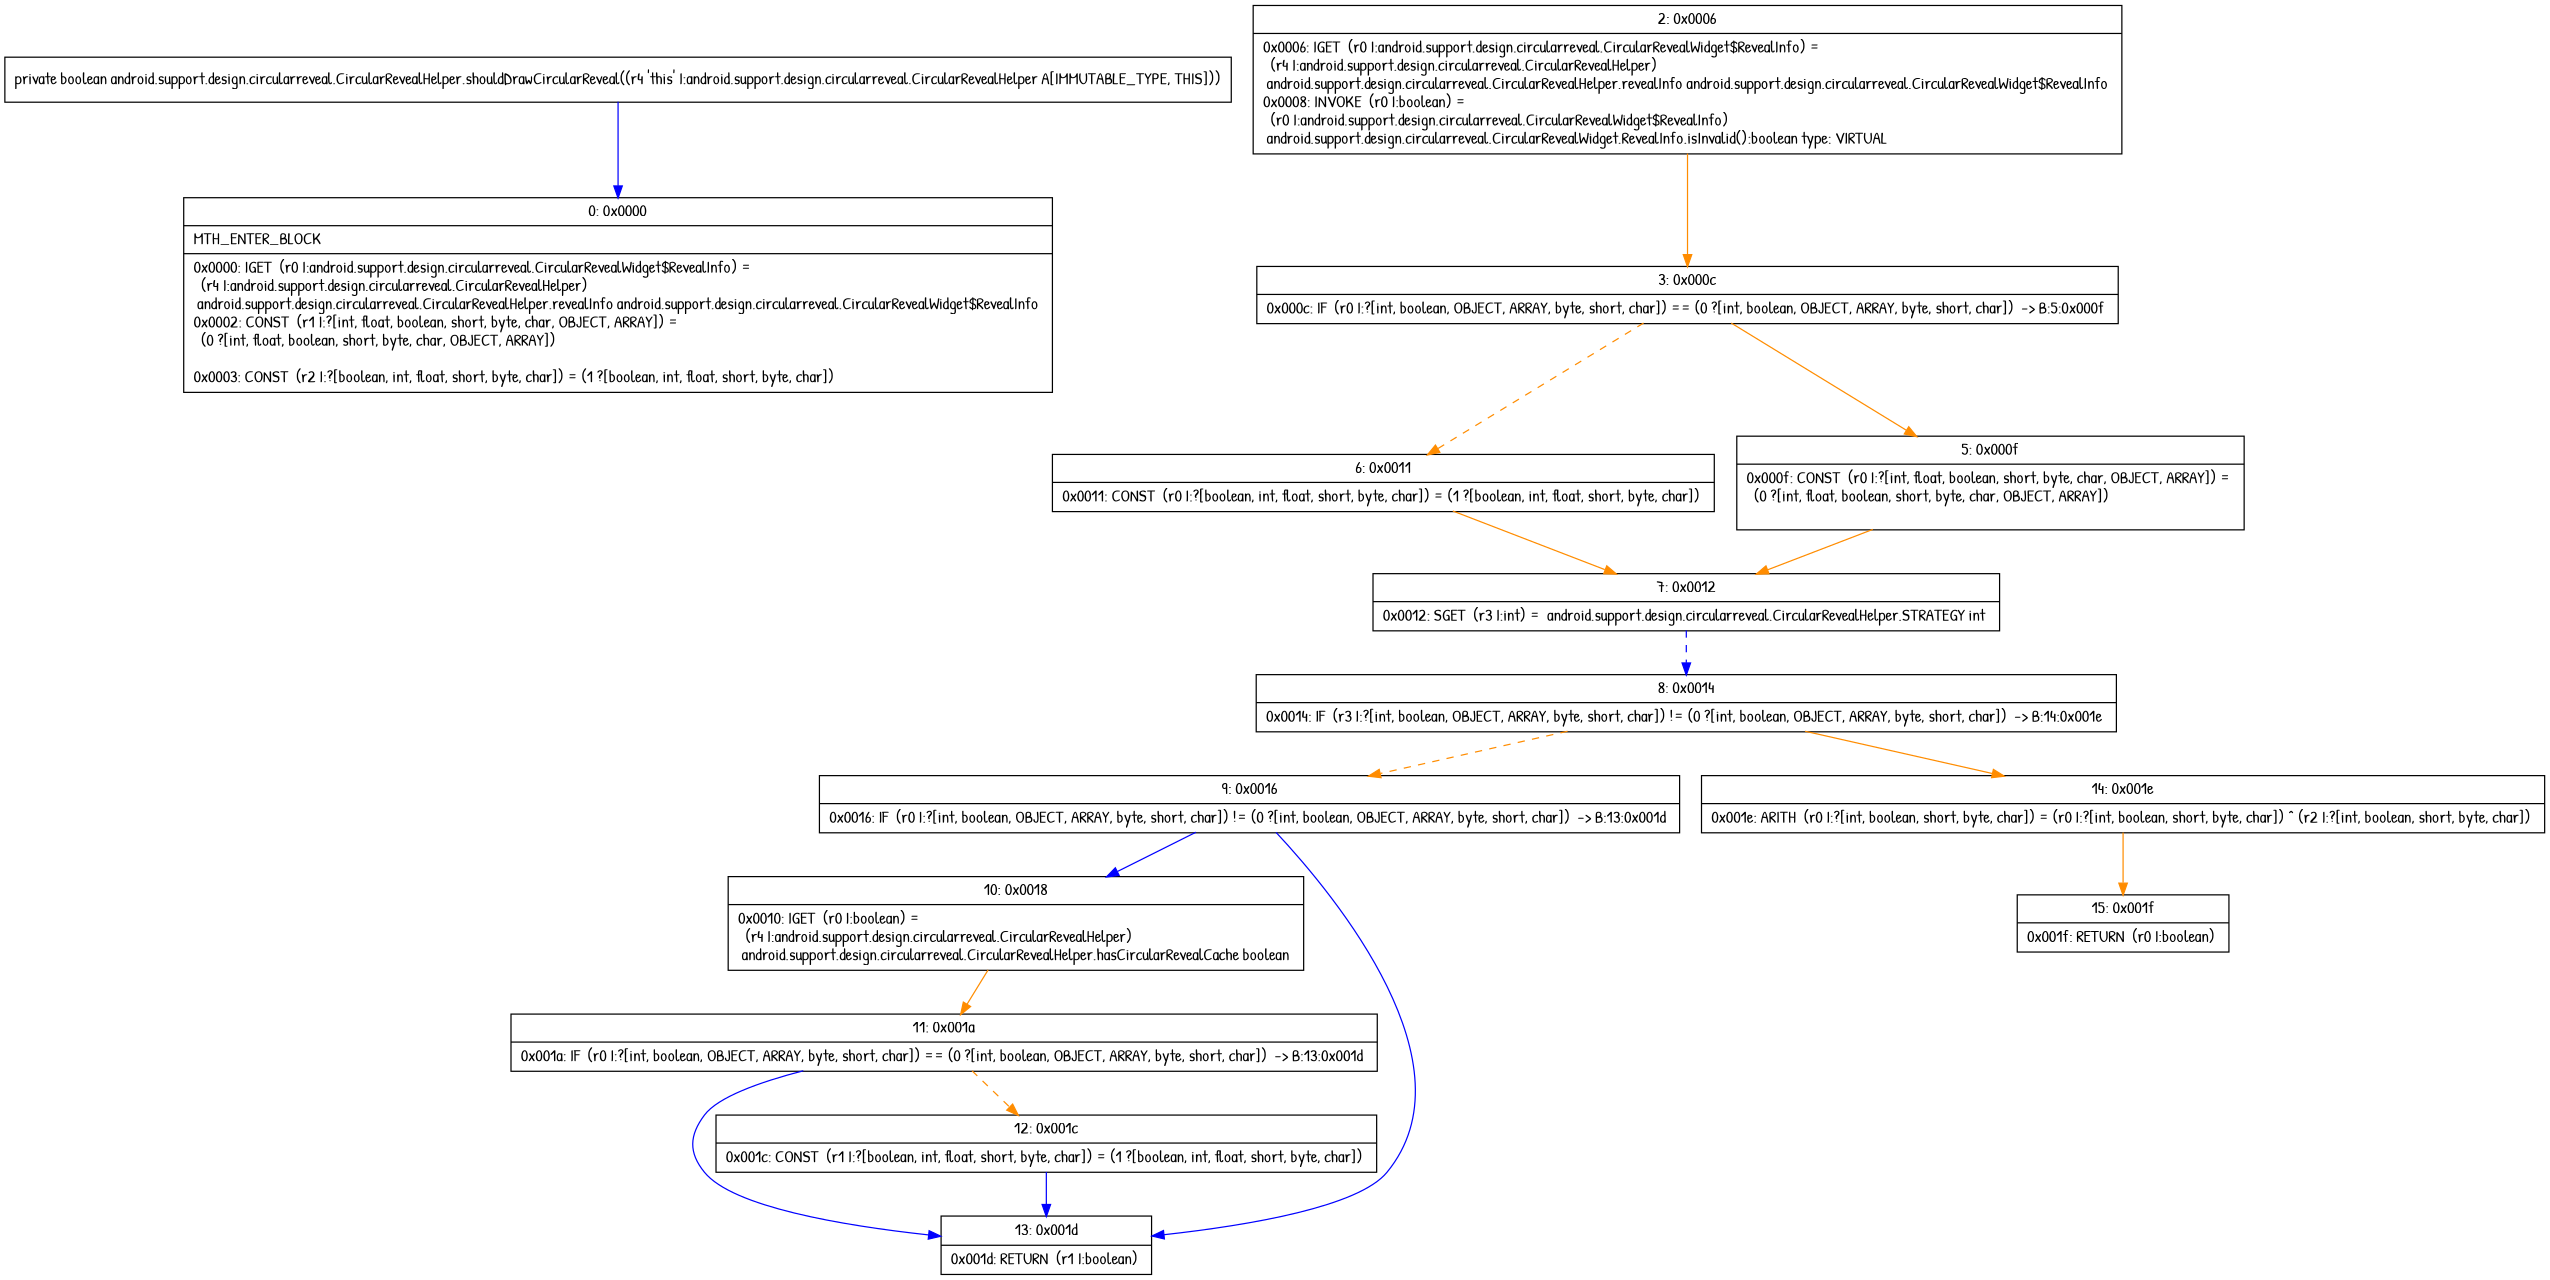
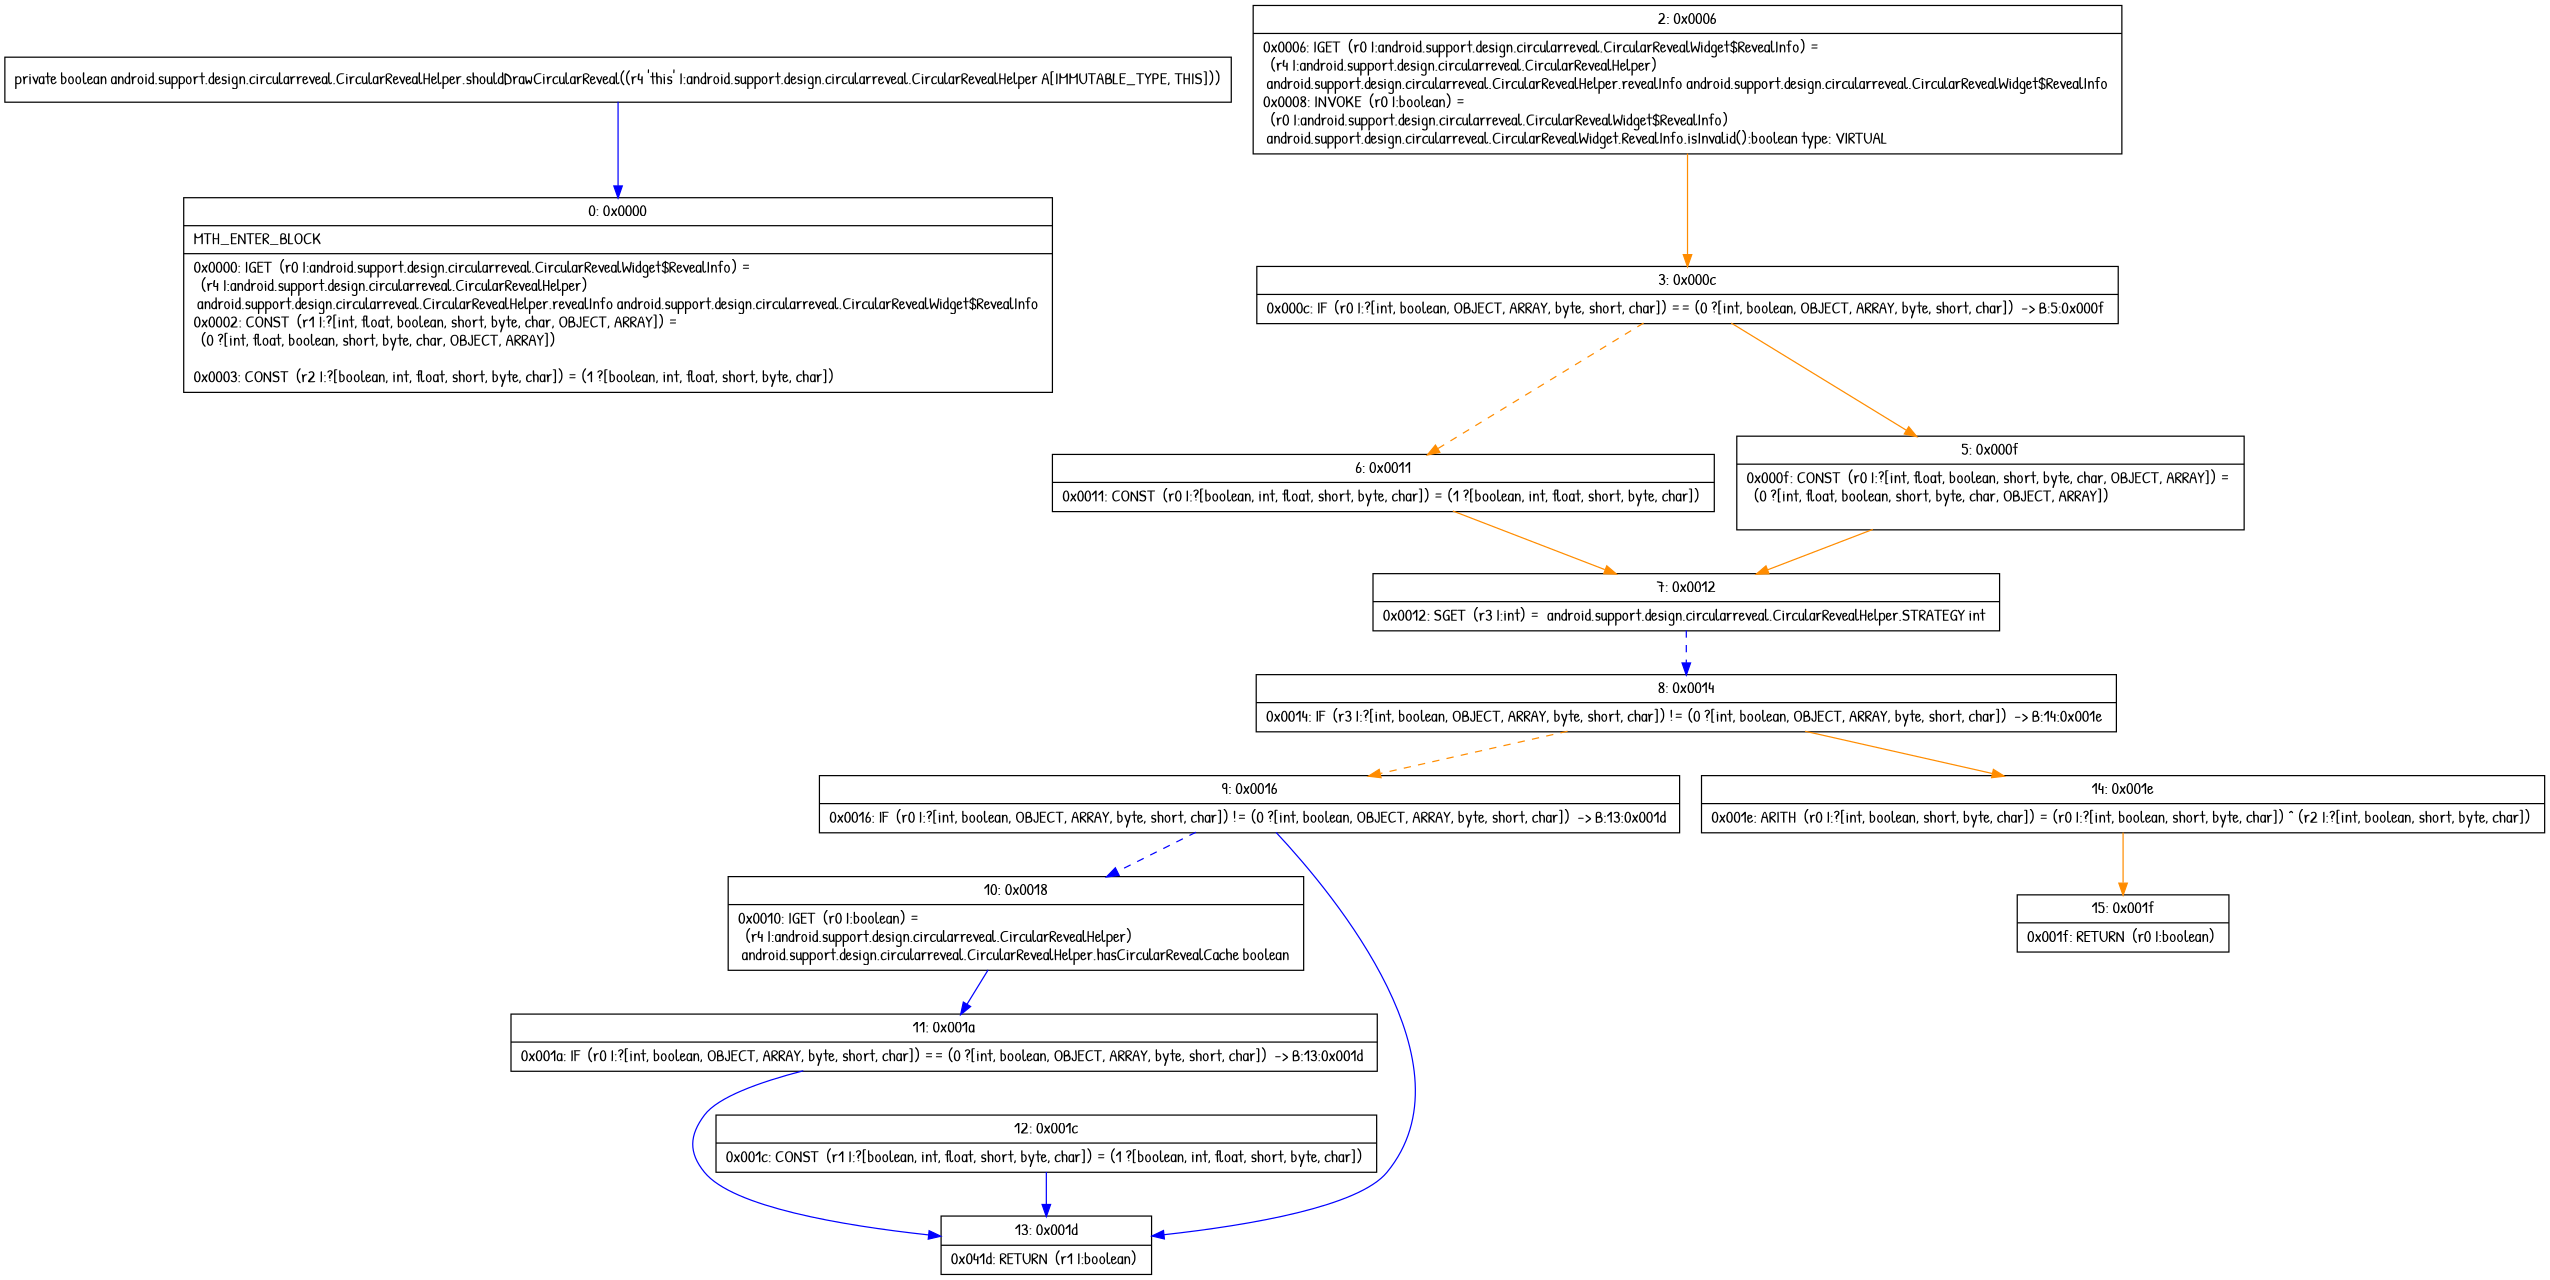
(1157, 852) -> (1157, 852)
(978, 987) -> (978, 987)
(991, 1089) -> none
(1046, 1259) -> (1046, 1259)
